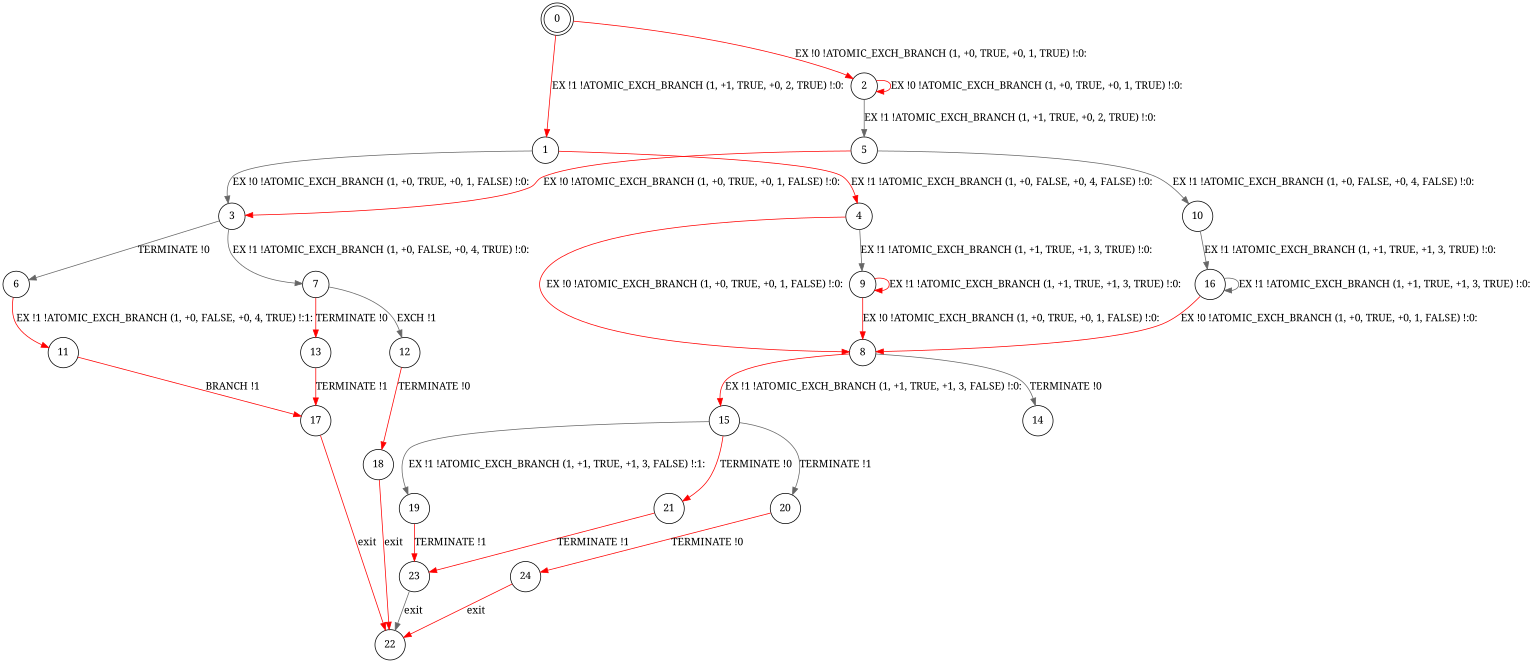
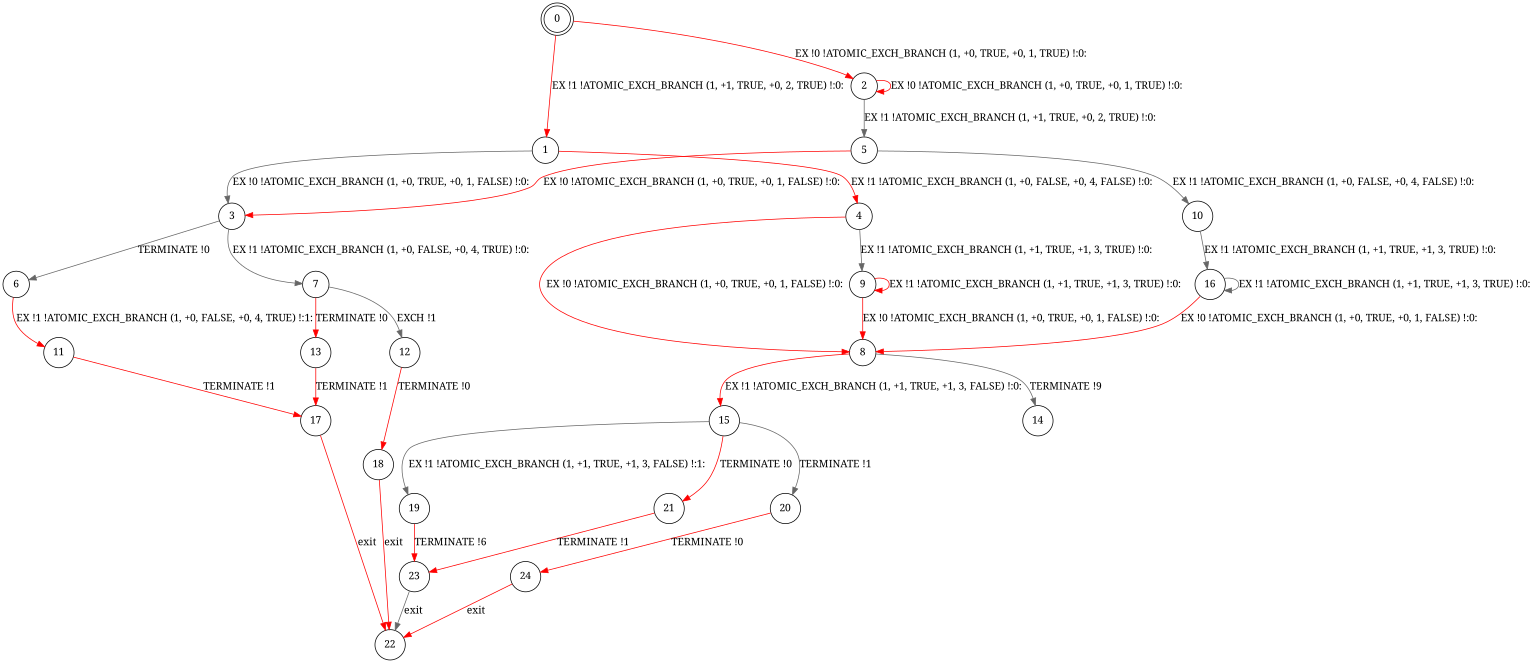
(233, 387) -> (239, 387)
(1066, 387) -> (1066, 387)
(451, 543) -> (451, 543)
